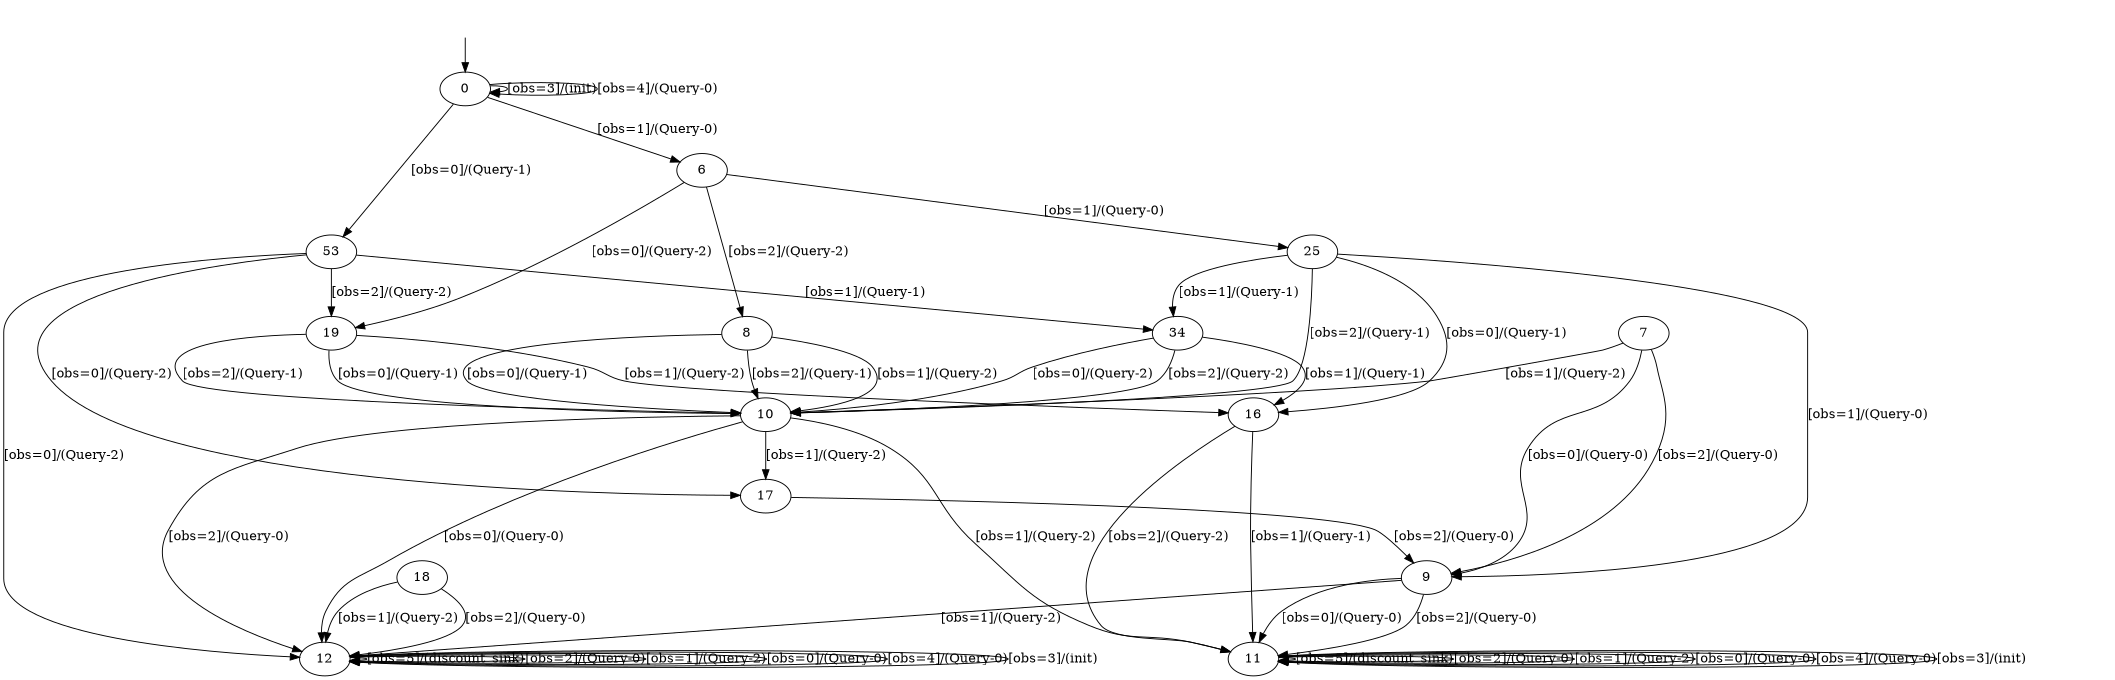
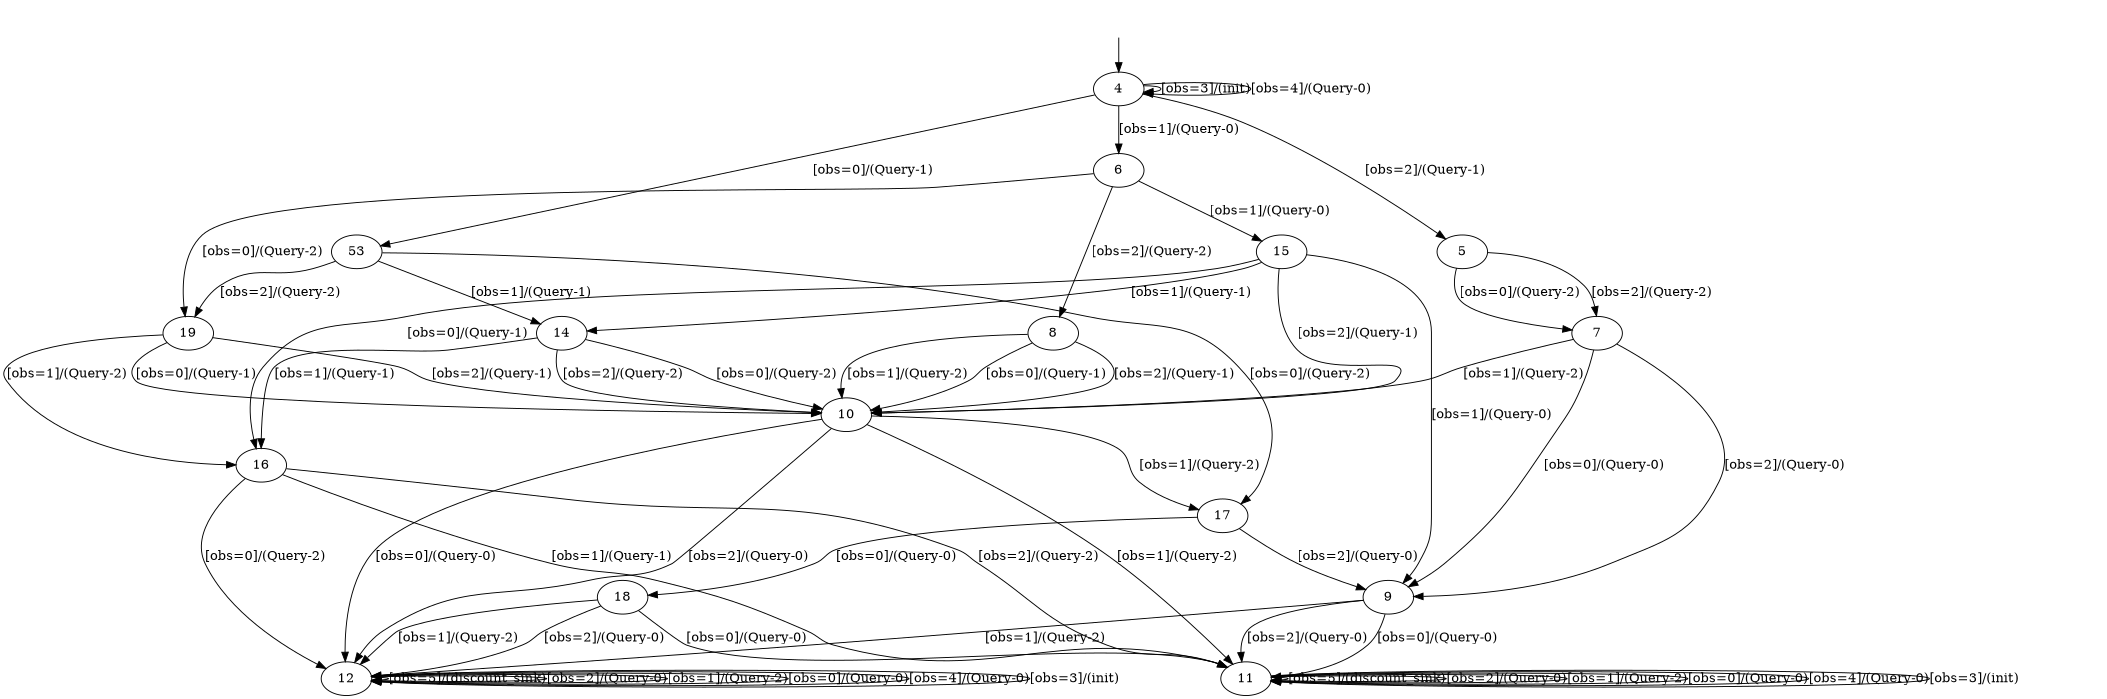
(465, 89) -> (1119, 89)
(1312, 252) -> (1282, 252)
none -> (1462, 252)
(1178, 333) -> (562, 333)
(4, 447) -> (219, 586)
none -> (937, 532)
none -> (863, 660)
